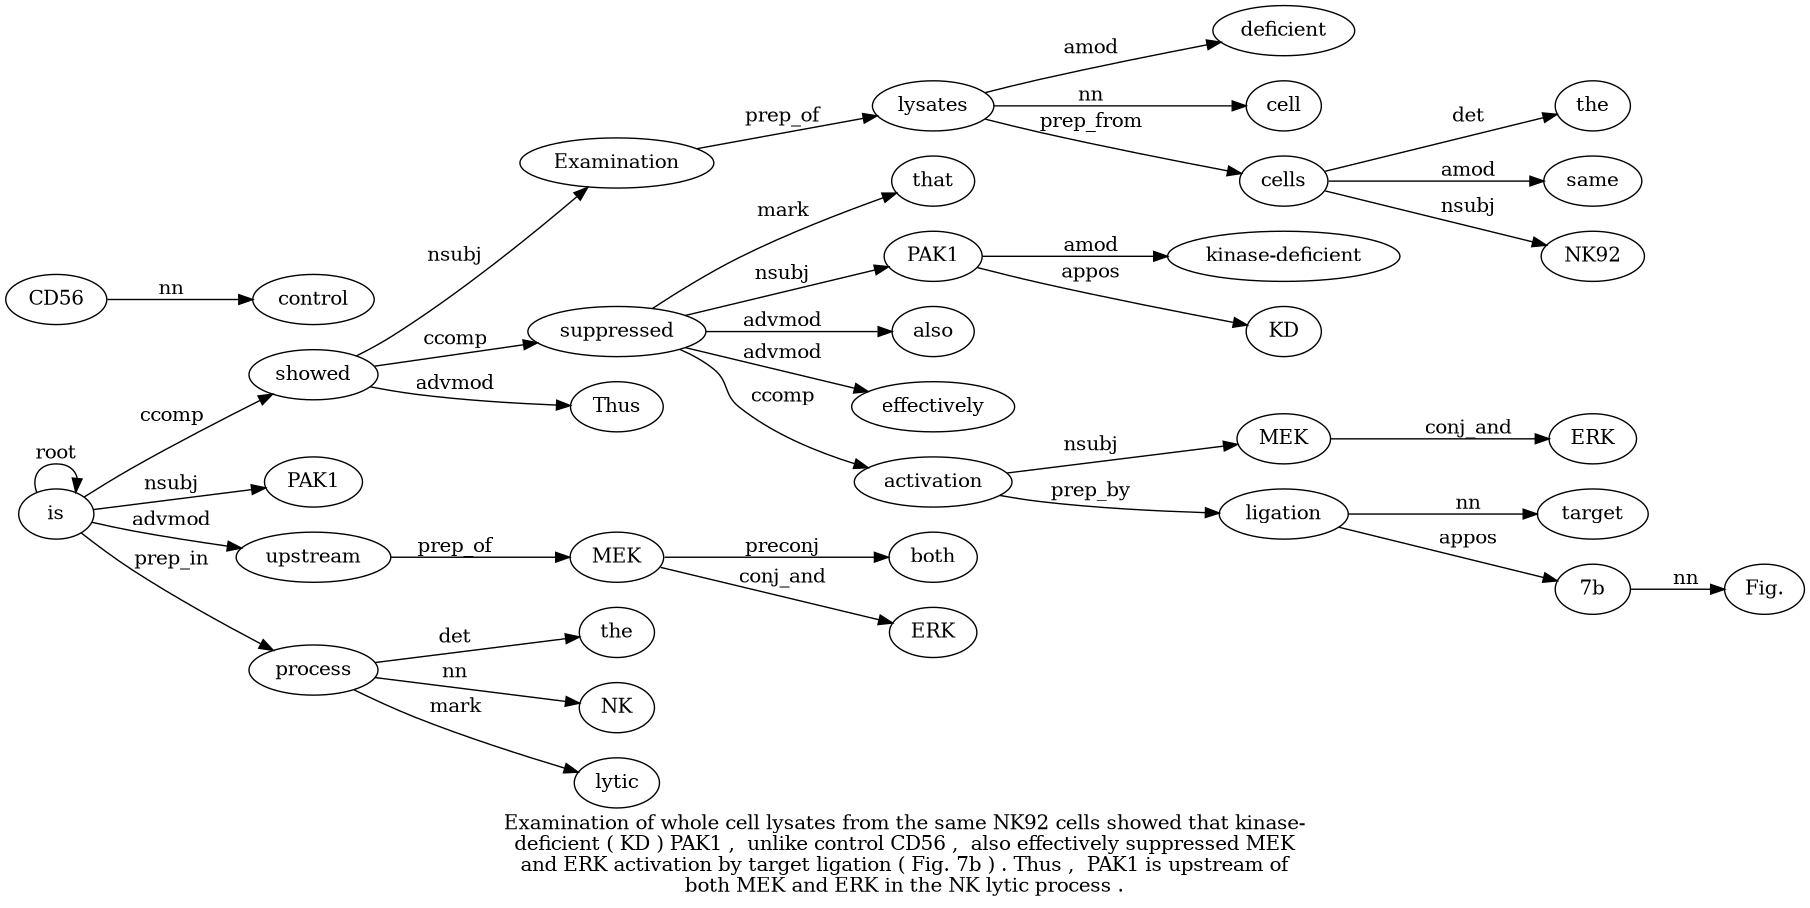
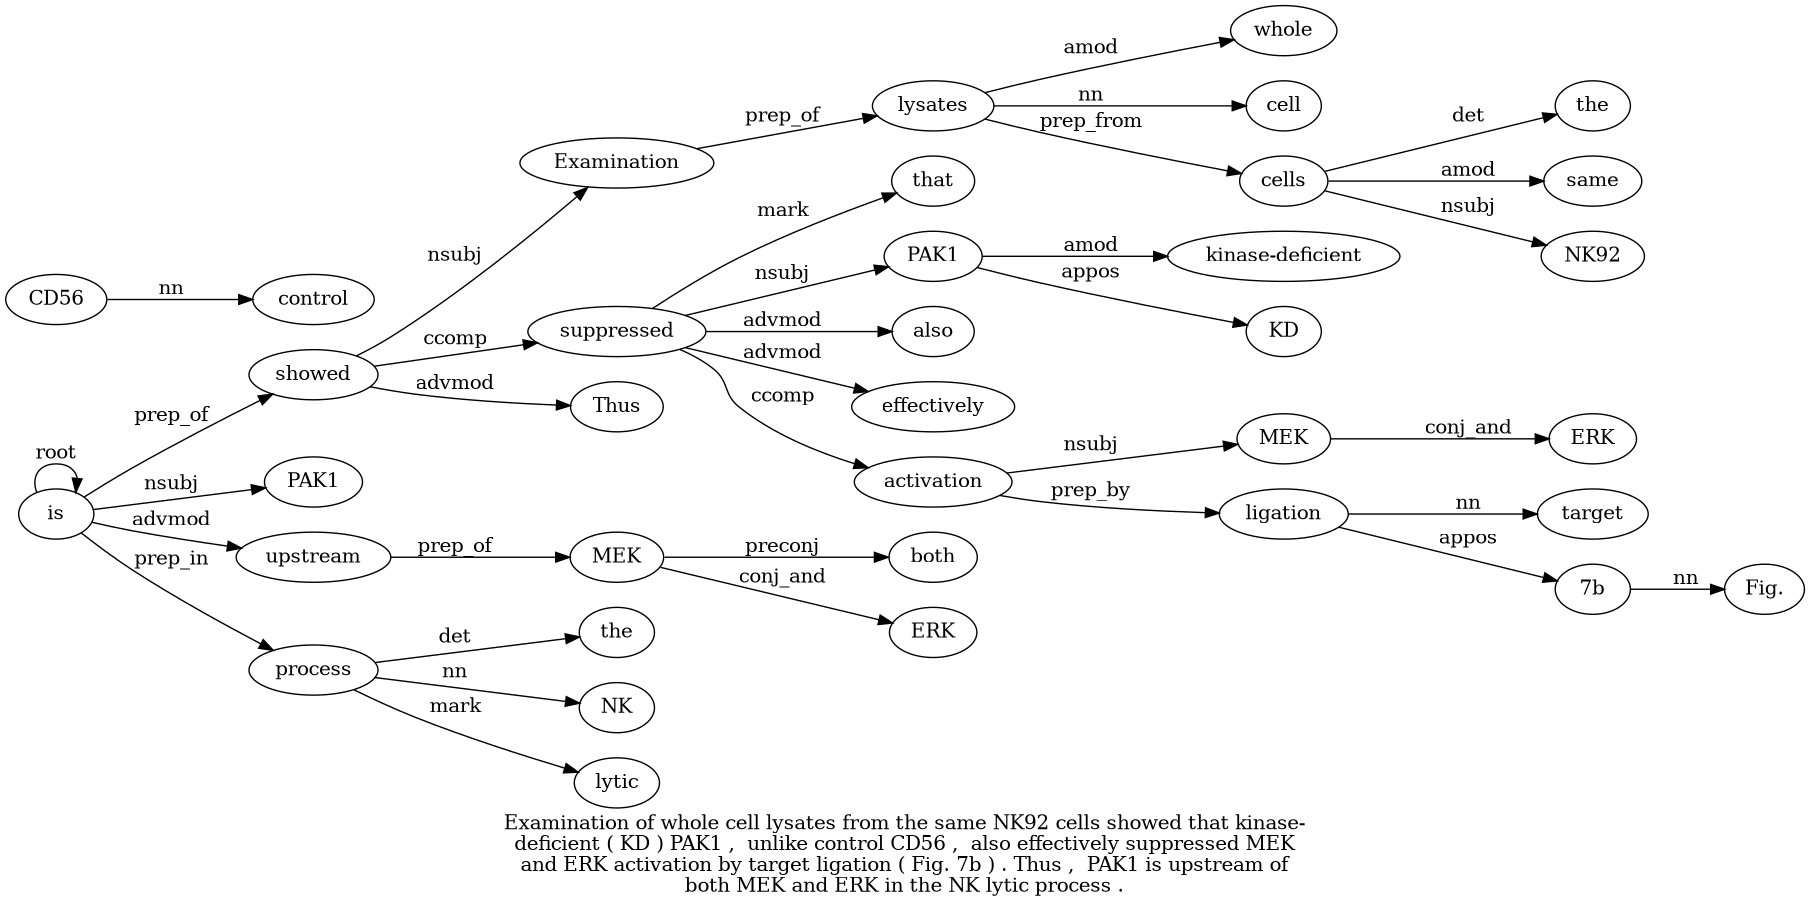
(1284, 31) -> (1284, 31)
(172, 416) -> (172, 416)
